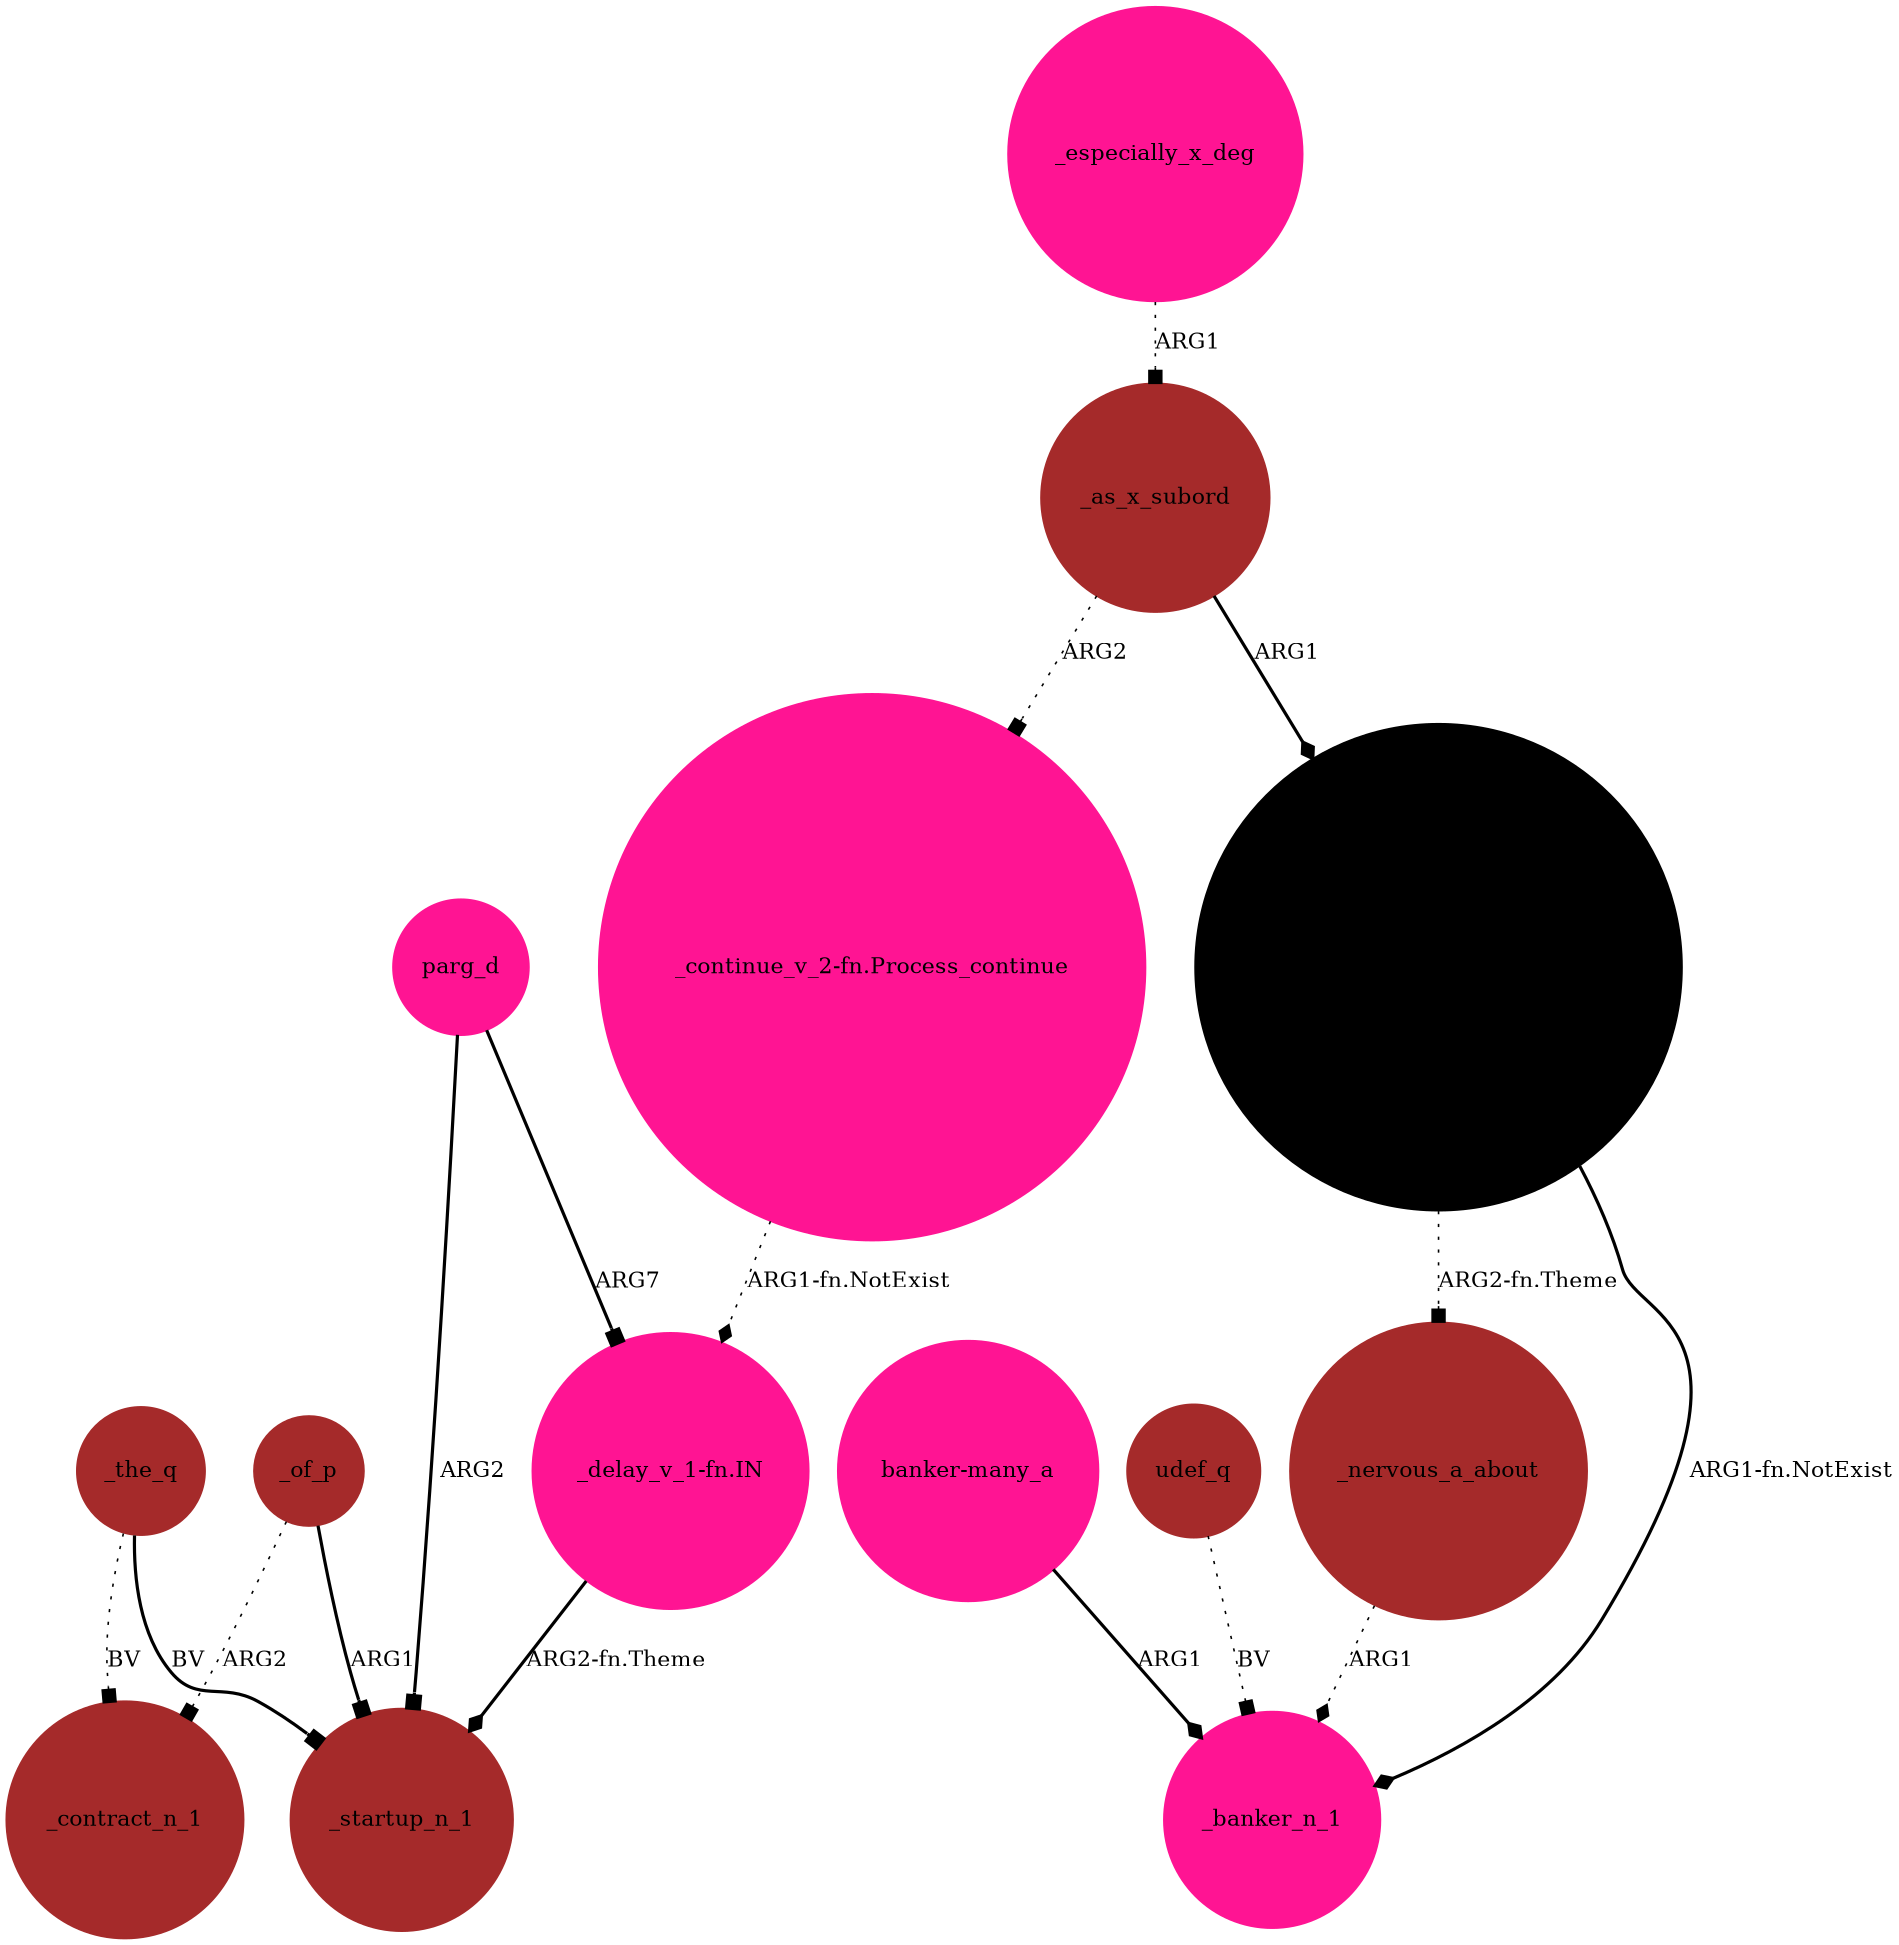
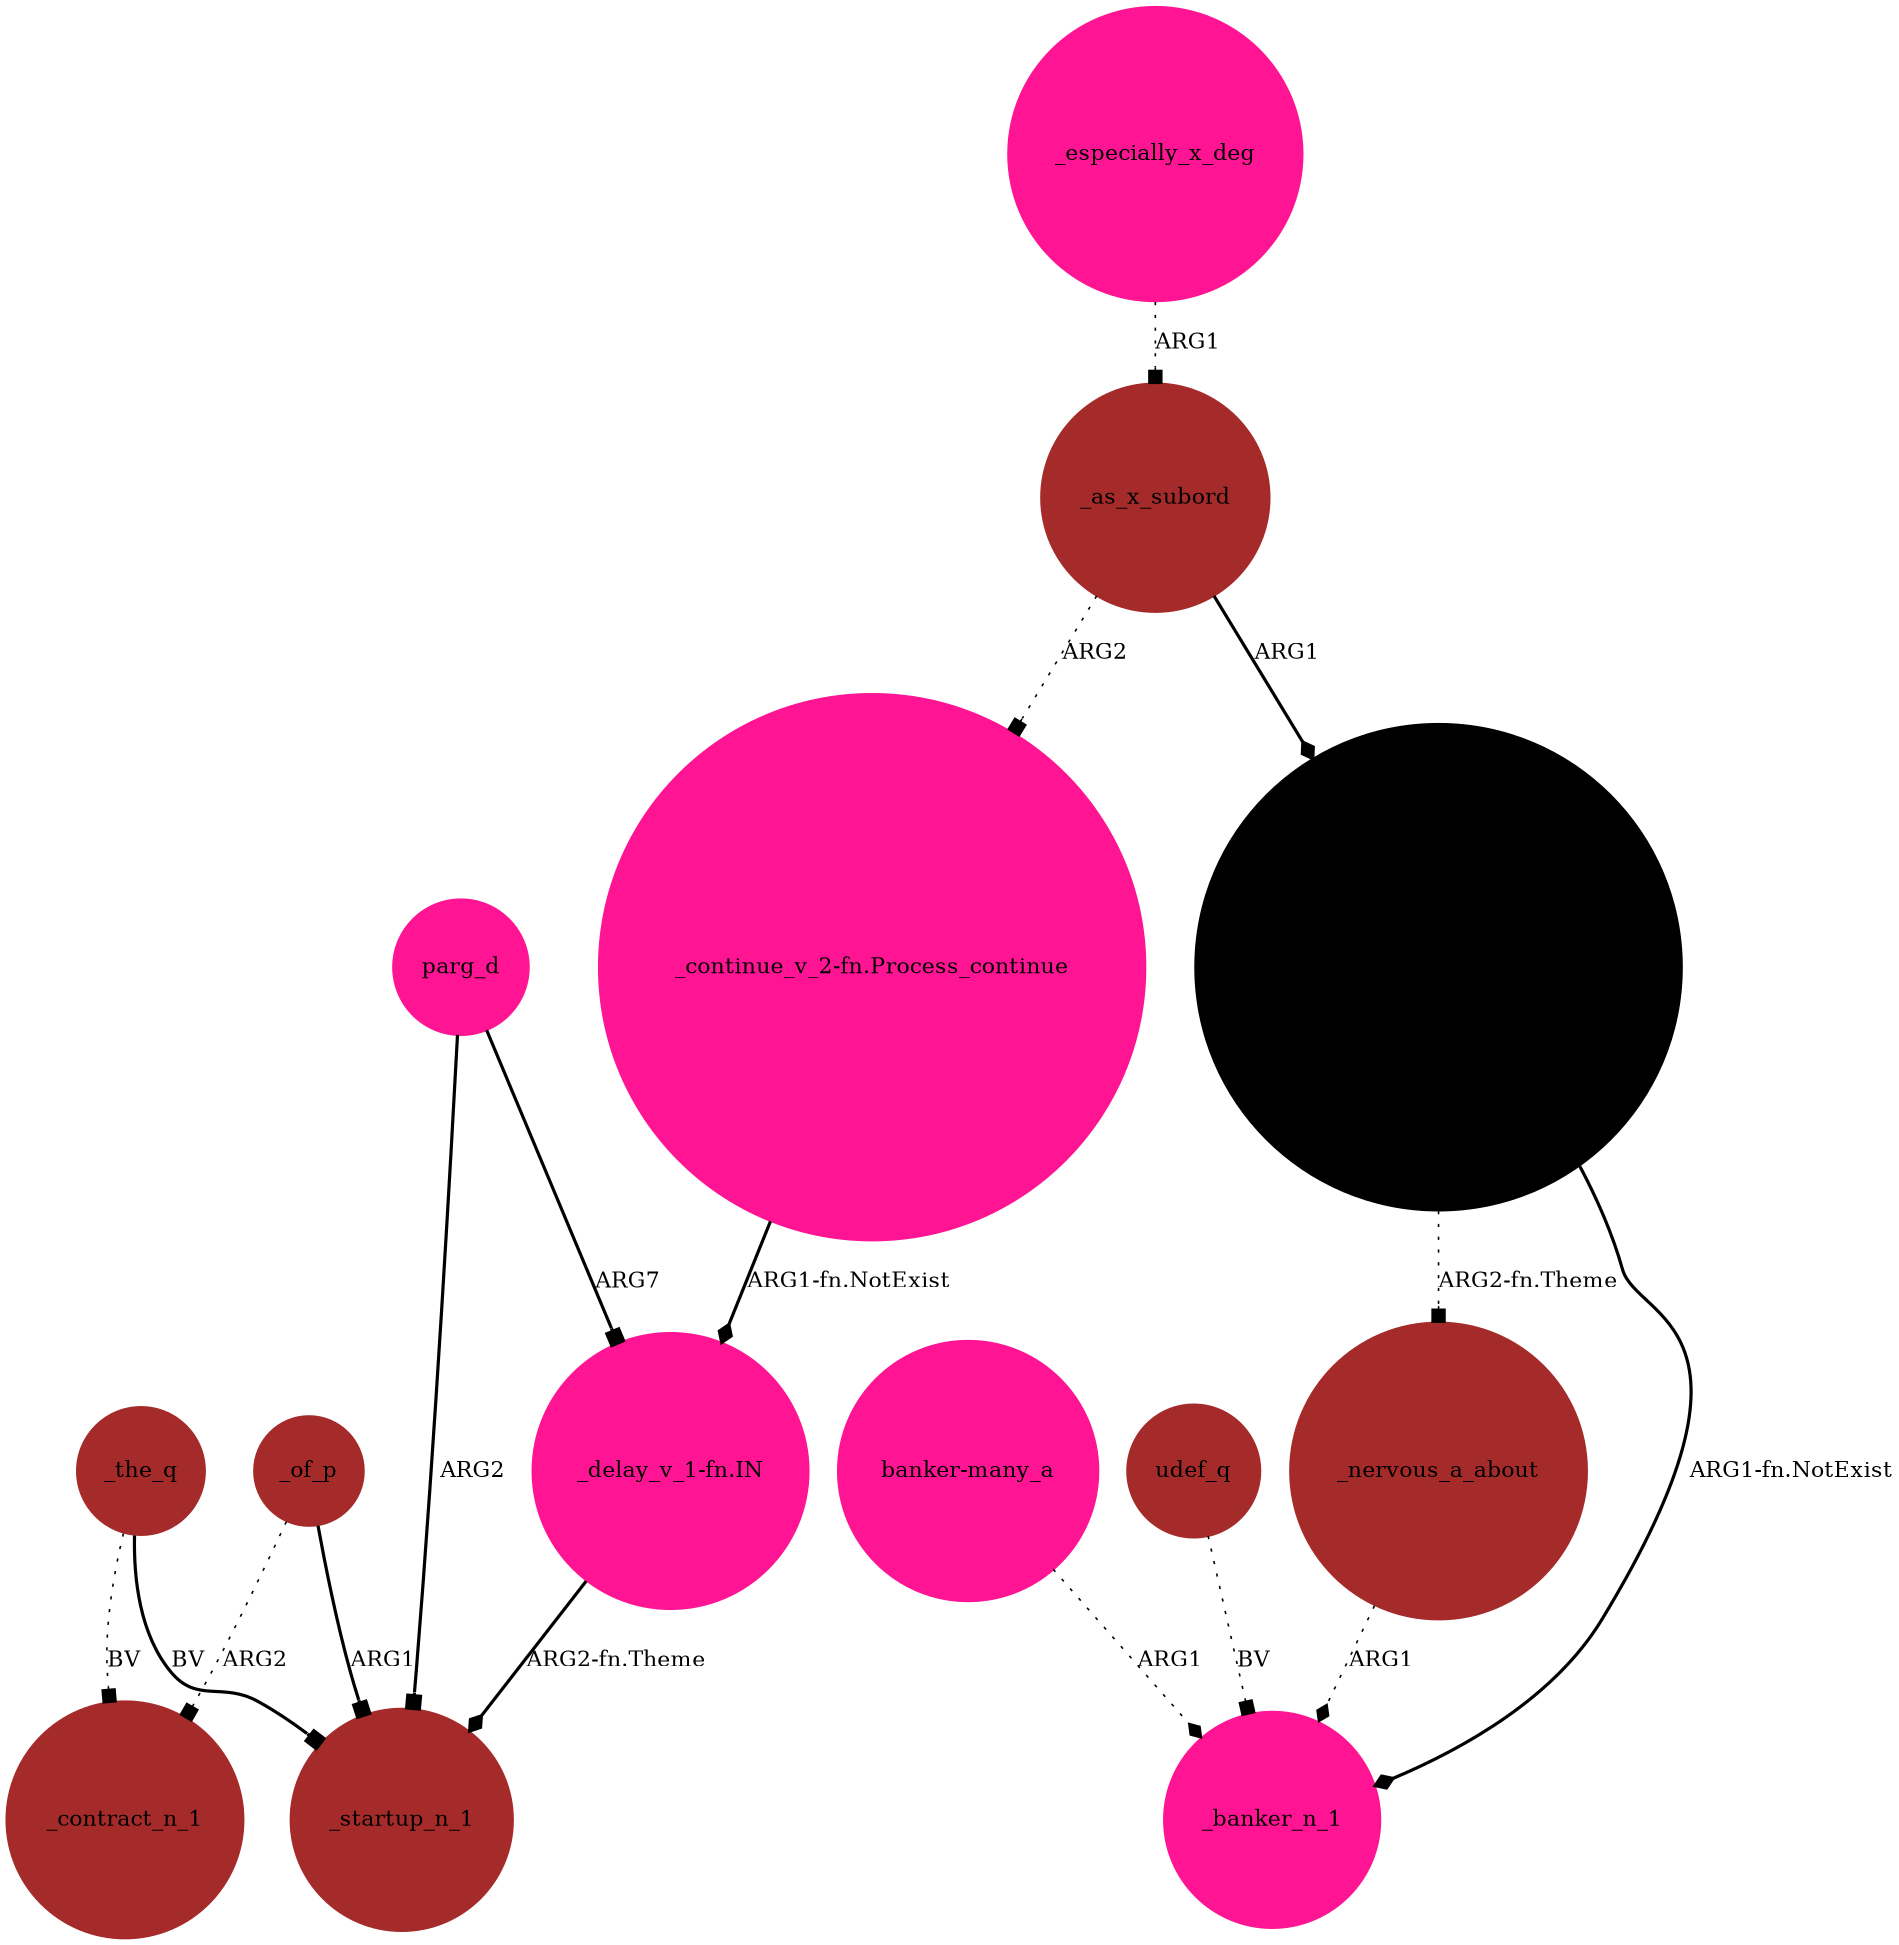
(750, 1273) -> (750, 1273)
(1121, 1646) -> (1121, 1646)
